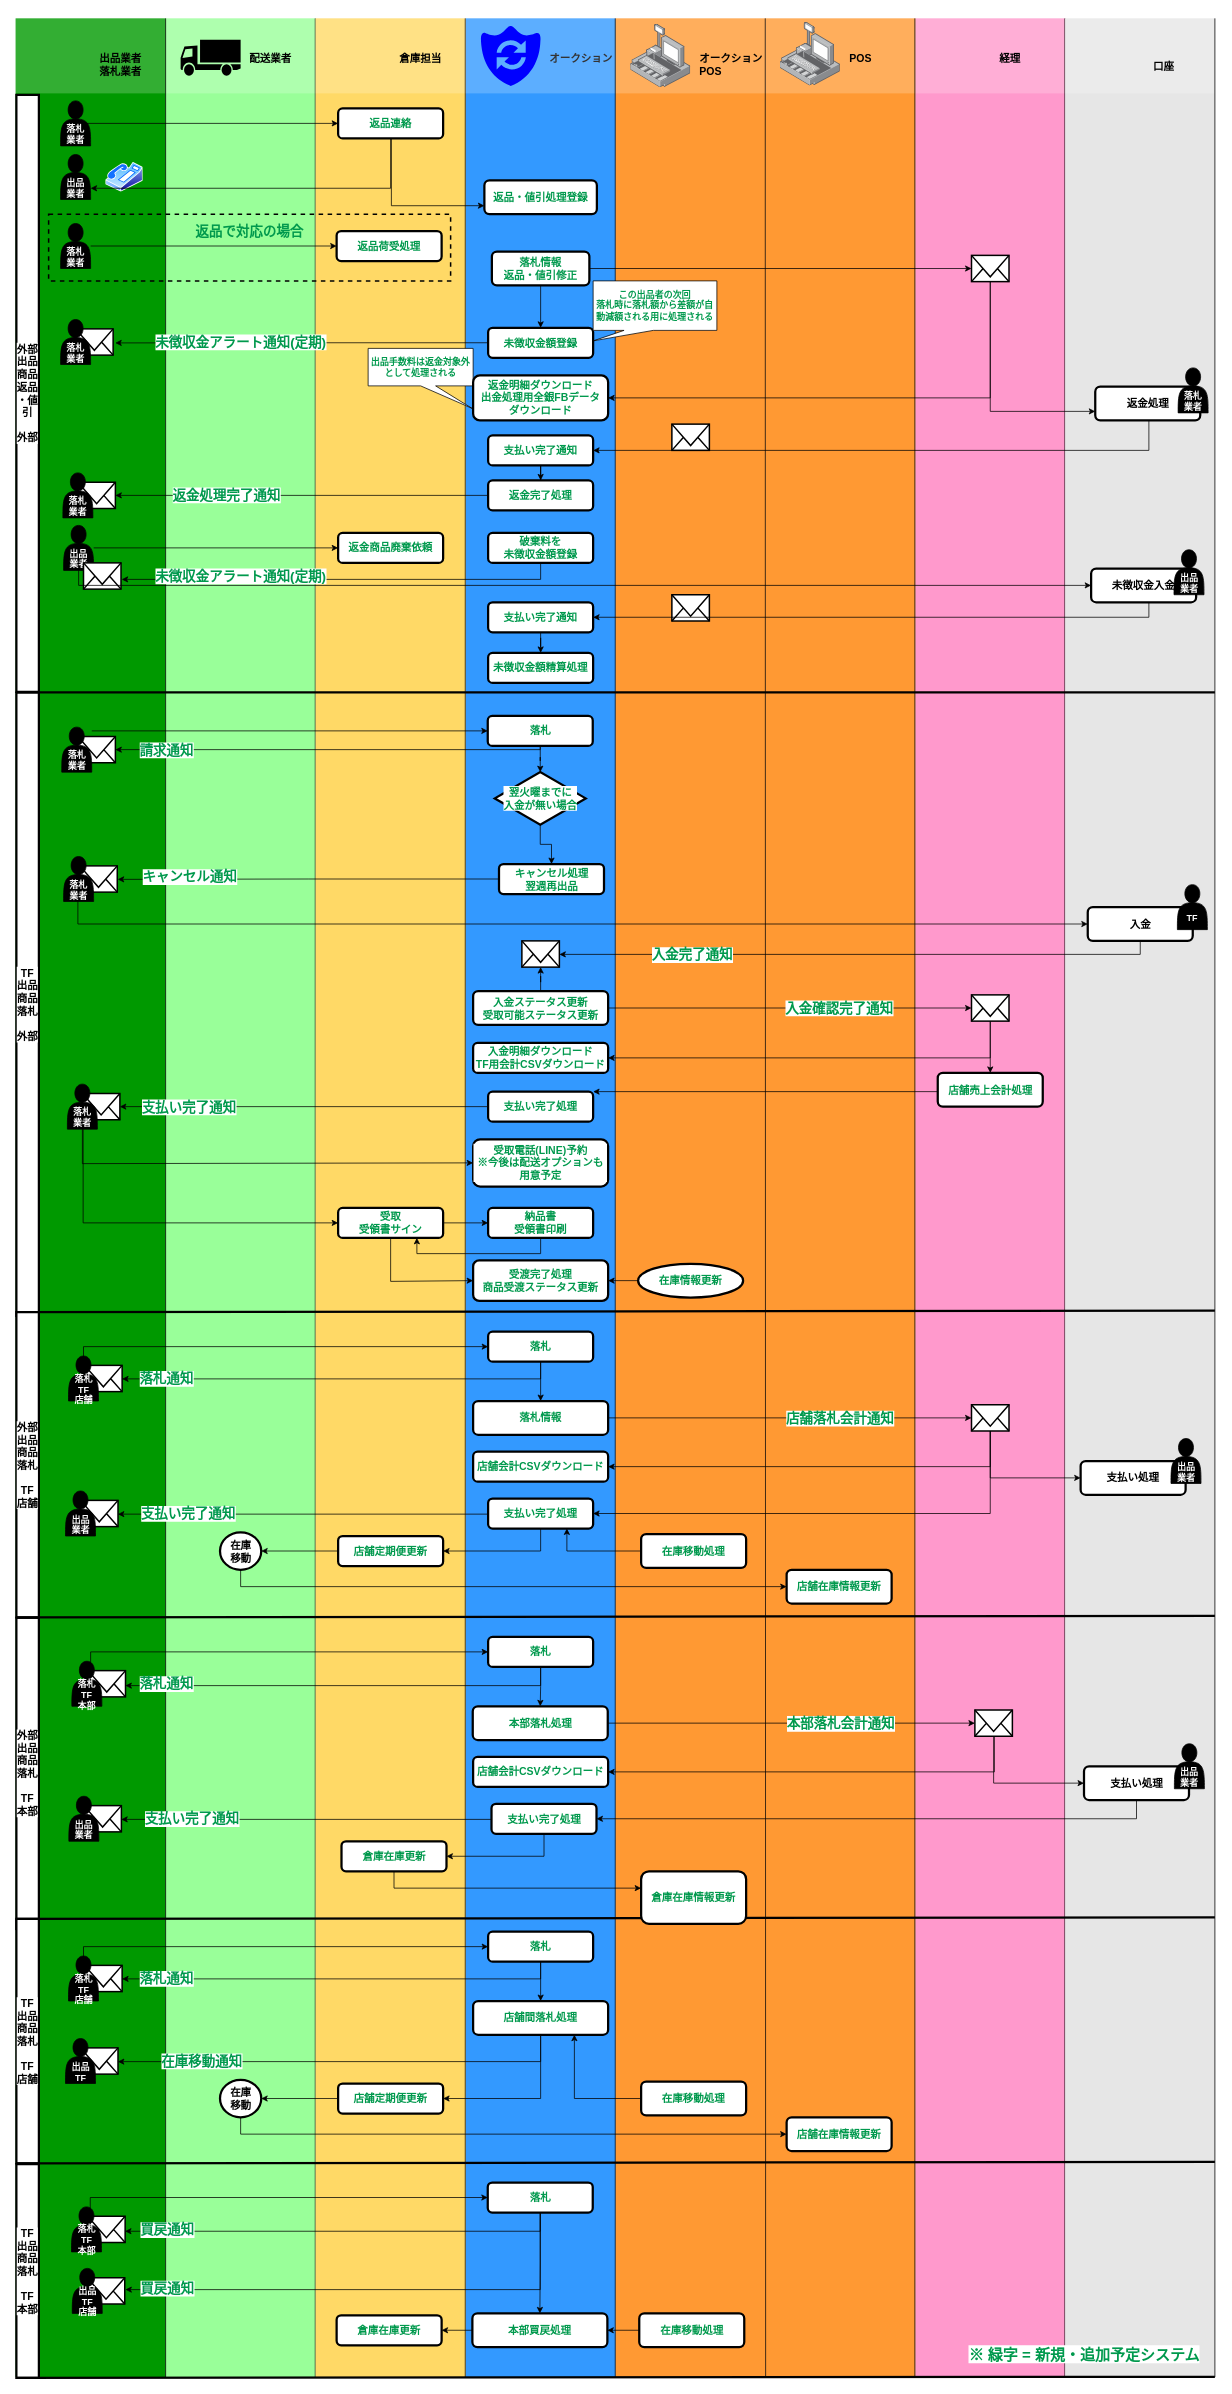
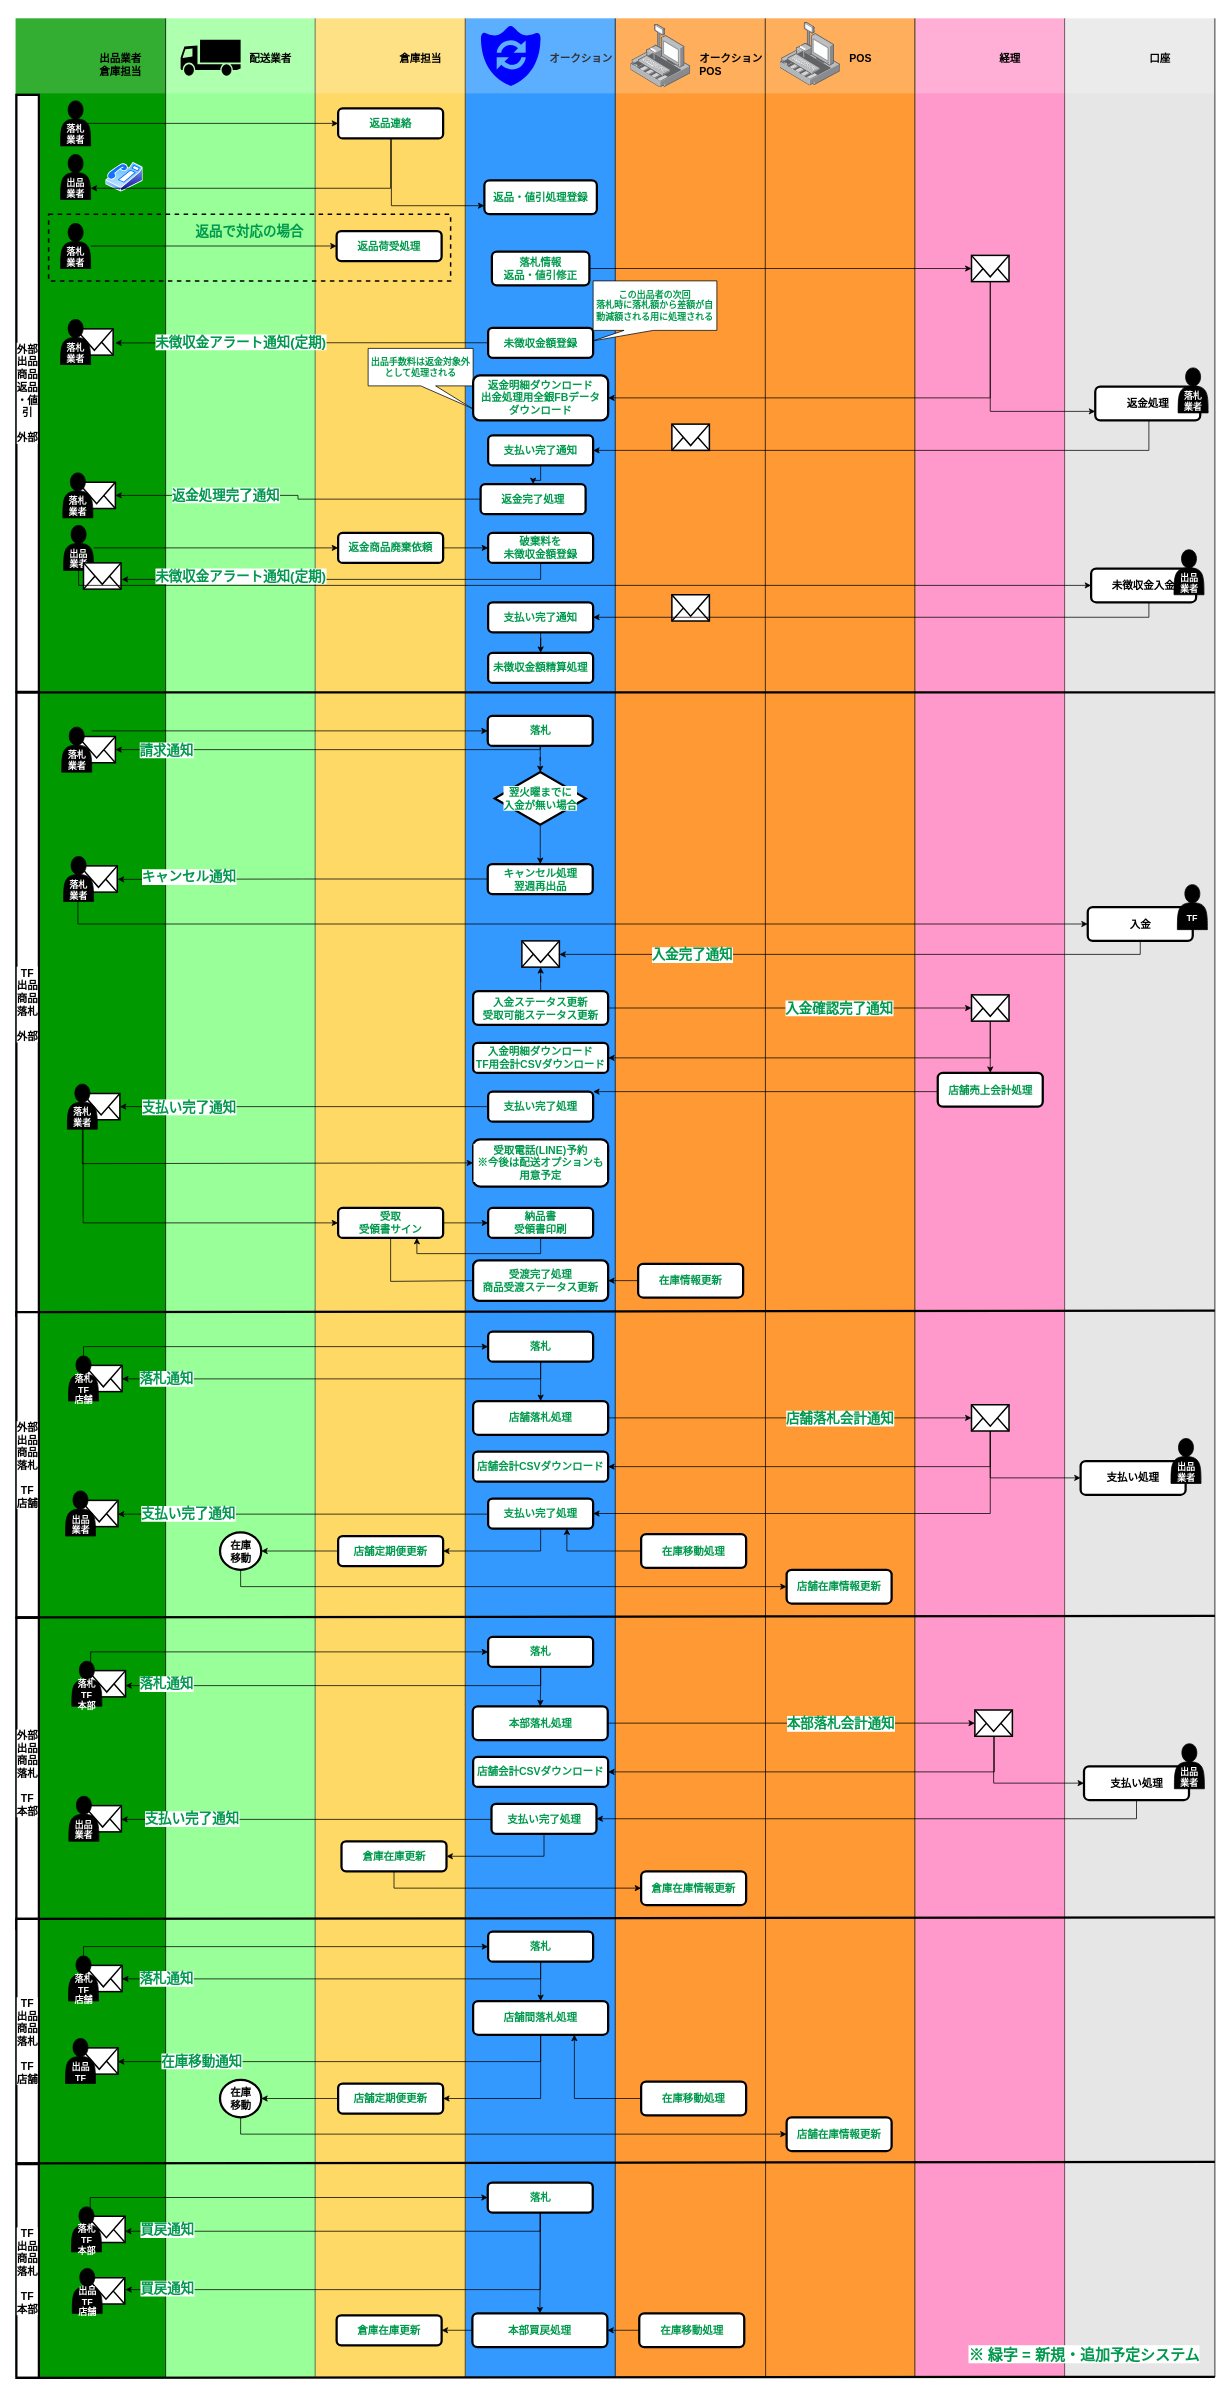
(120, 65) -> (120, 65)
(1166, 66) -> (1163, 58)
(540, 304) -> none
(540, 495) -> (533, 499)
none -> (481, 548)
(551, 879) -> (540, 879)
(467, 1281) -> (469, 1281)
(690, 1281) -> (690, 1281)
(540, 1418) -> (540, 1418)
(693, 1898) -> (693, 1888)
